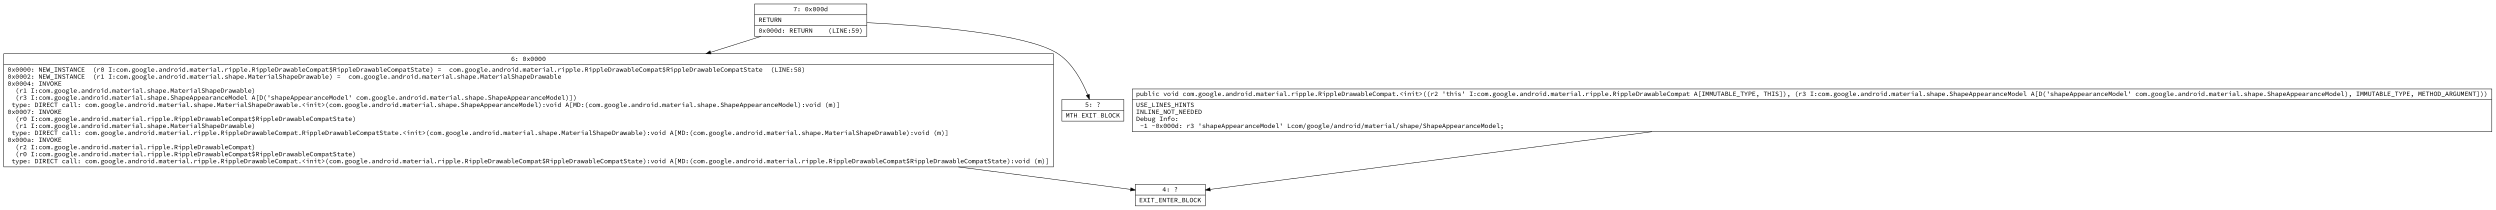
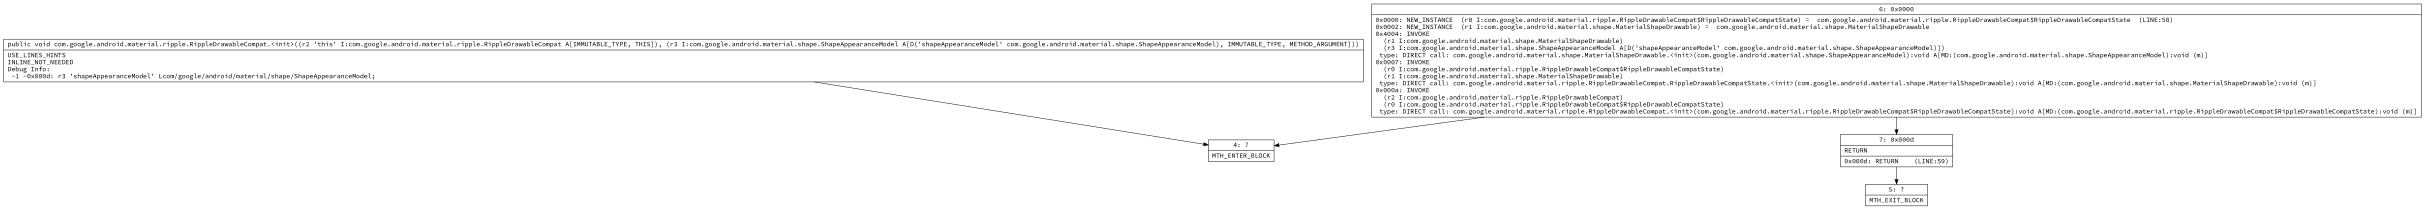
(736, 44) -> (1897, 123)
(39, 84) -> (1407, 34)
(1170, 200) -> (1241, 156)
